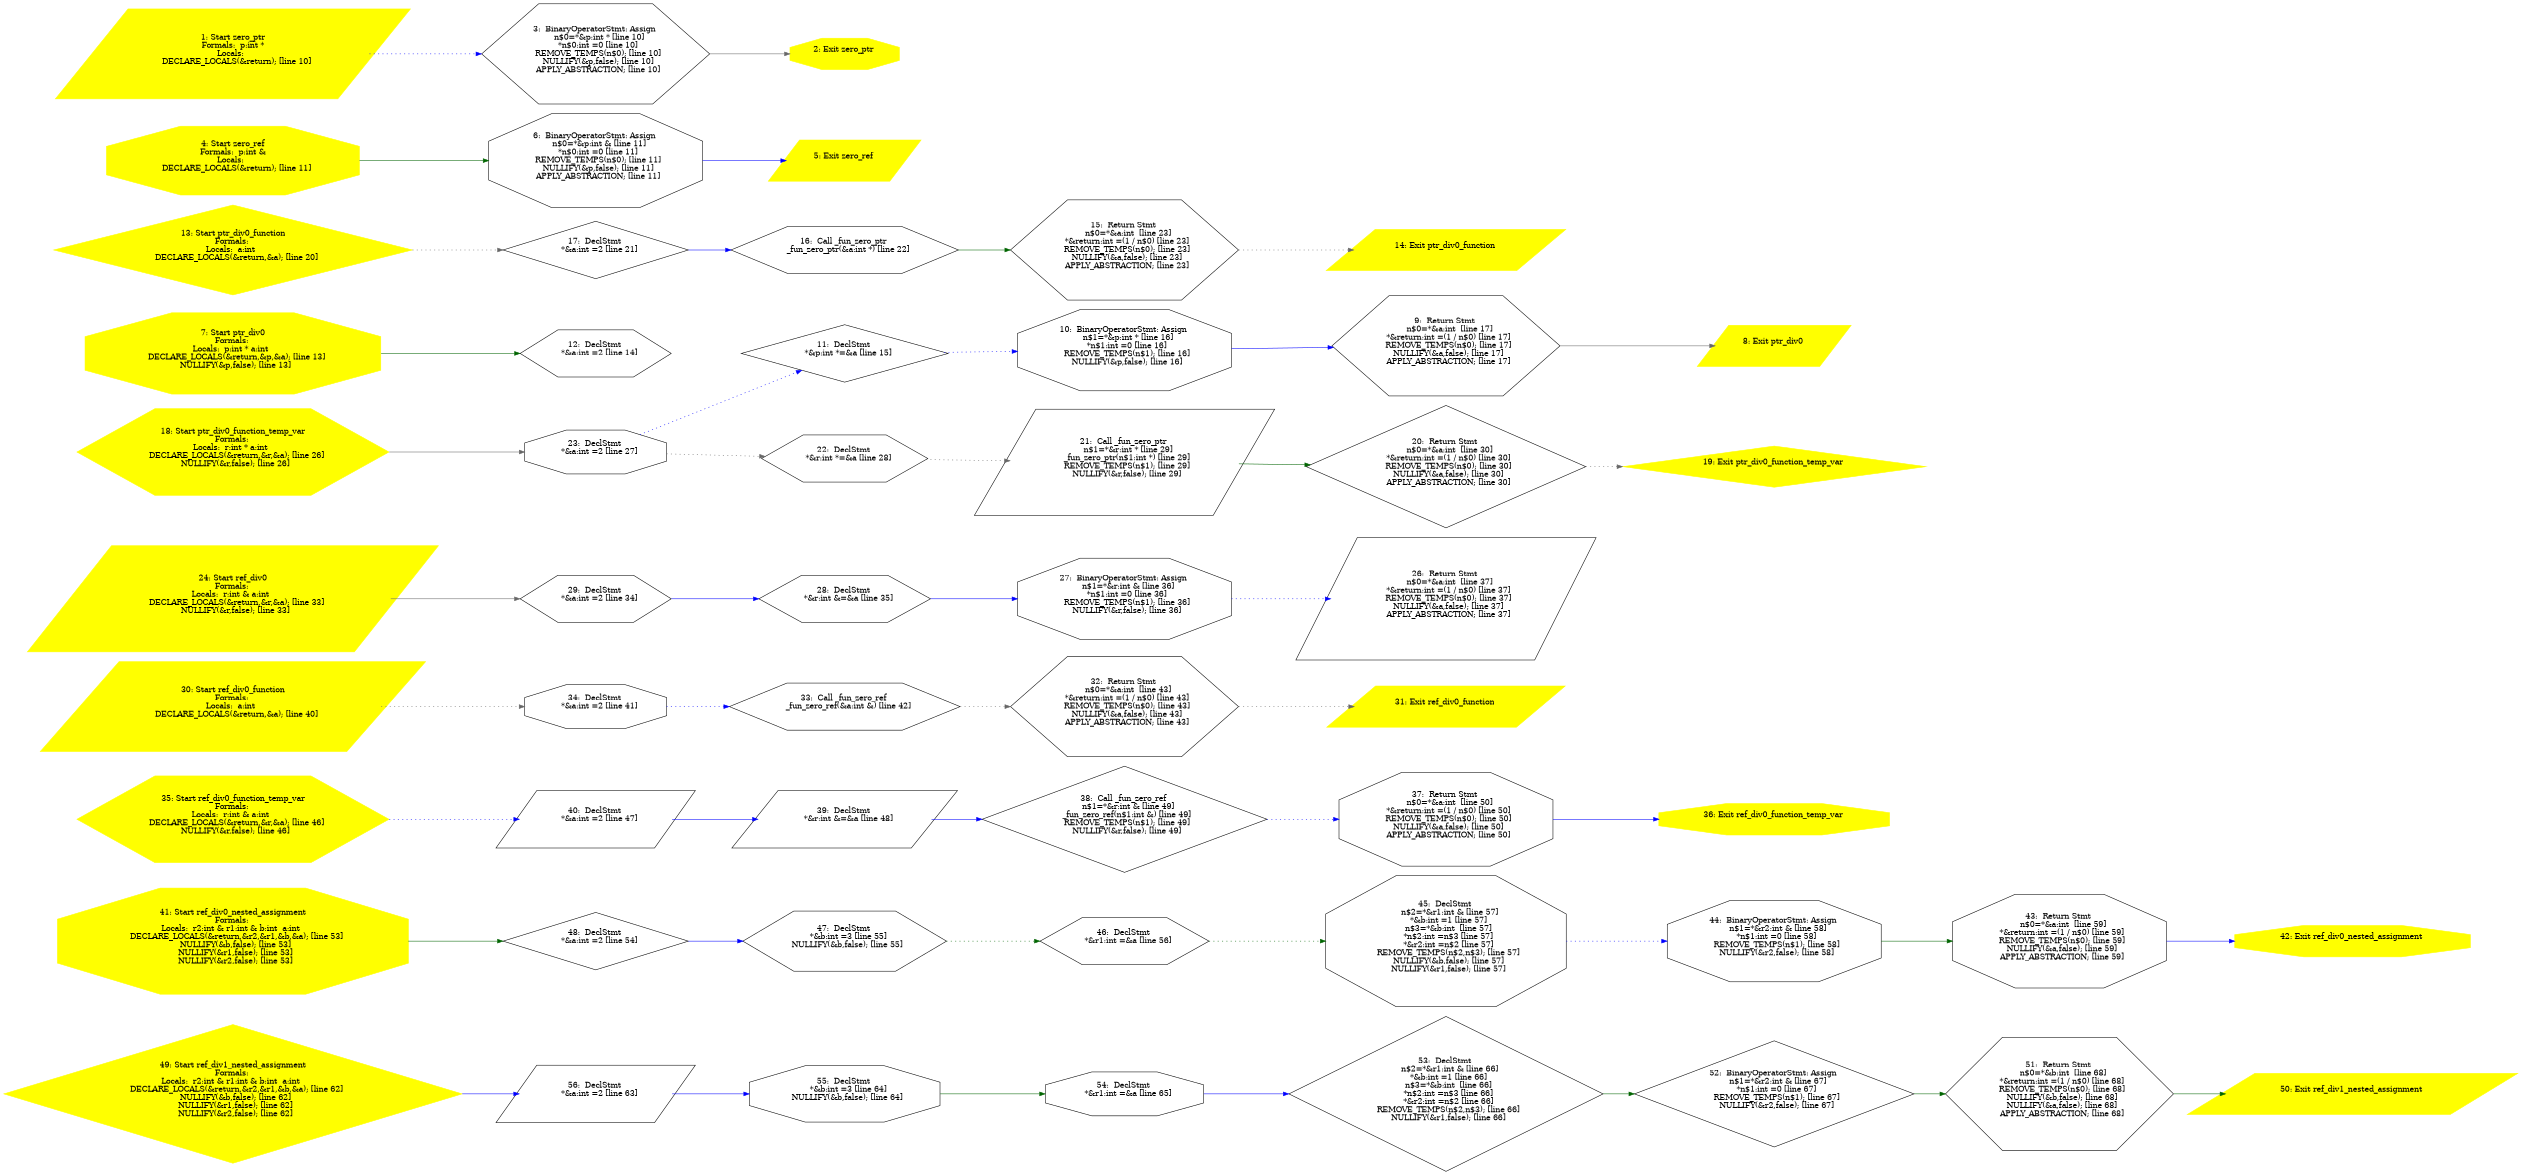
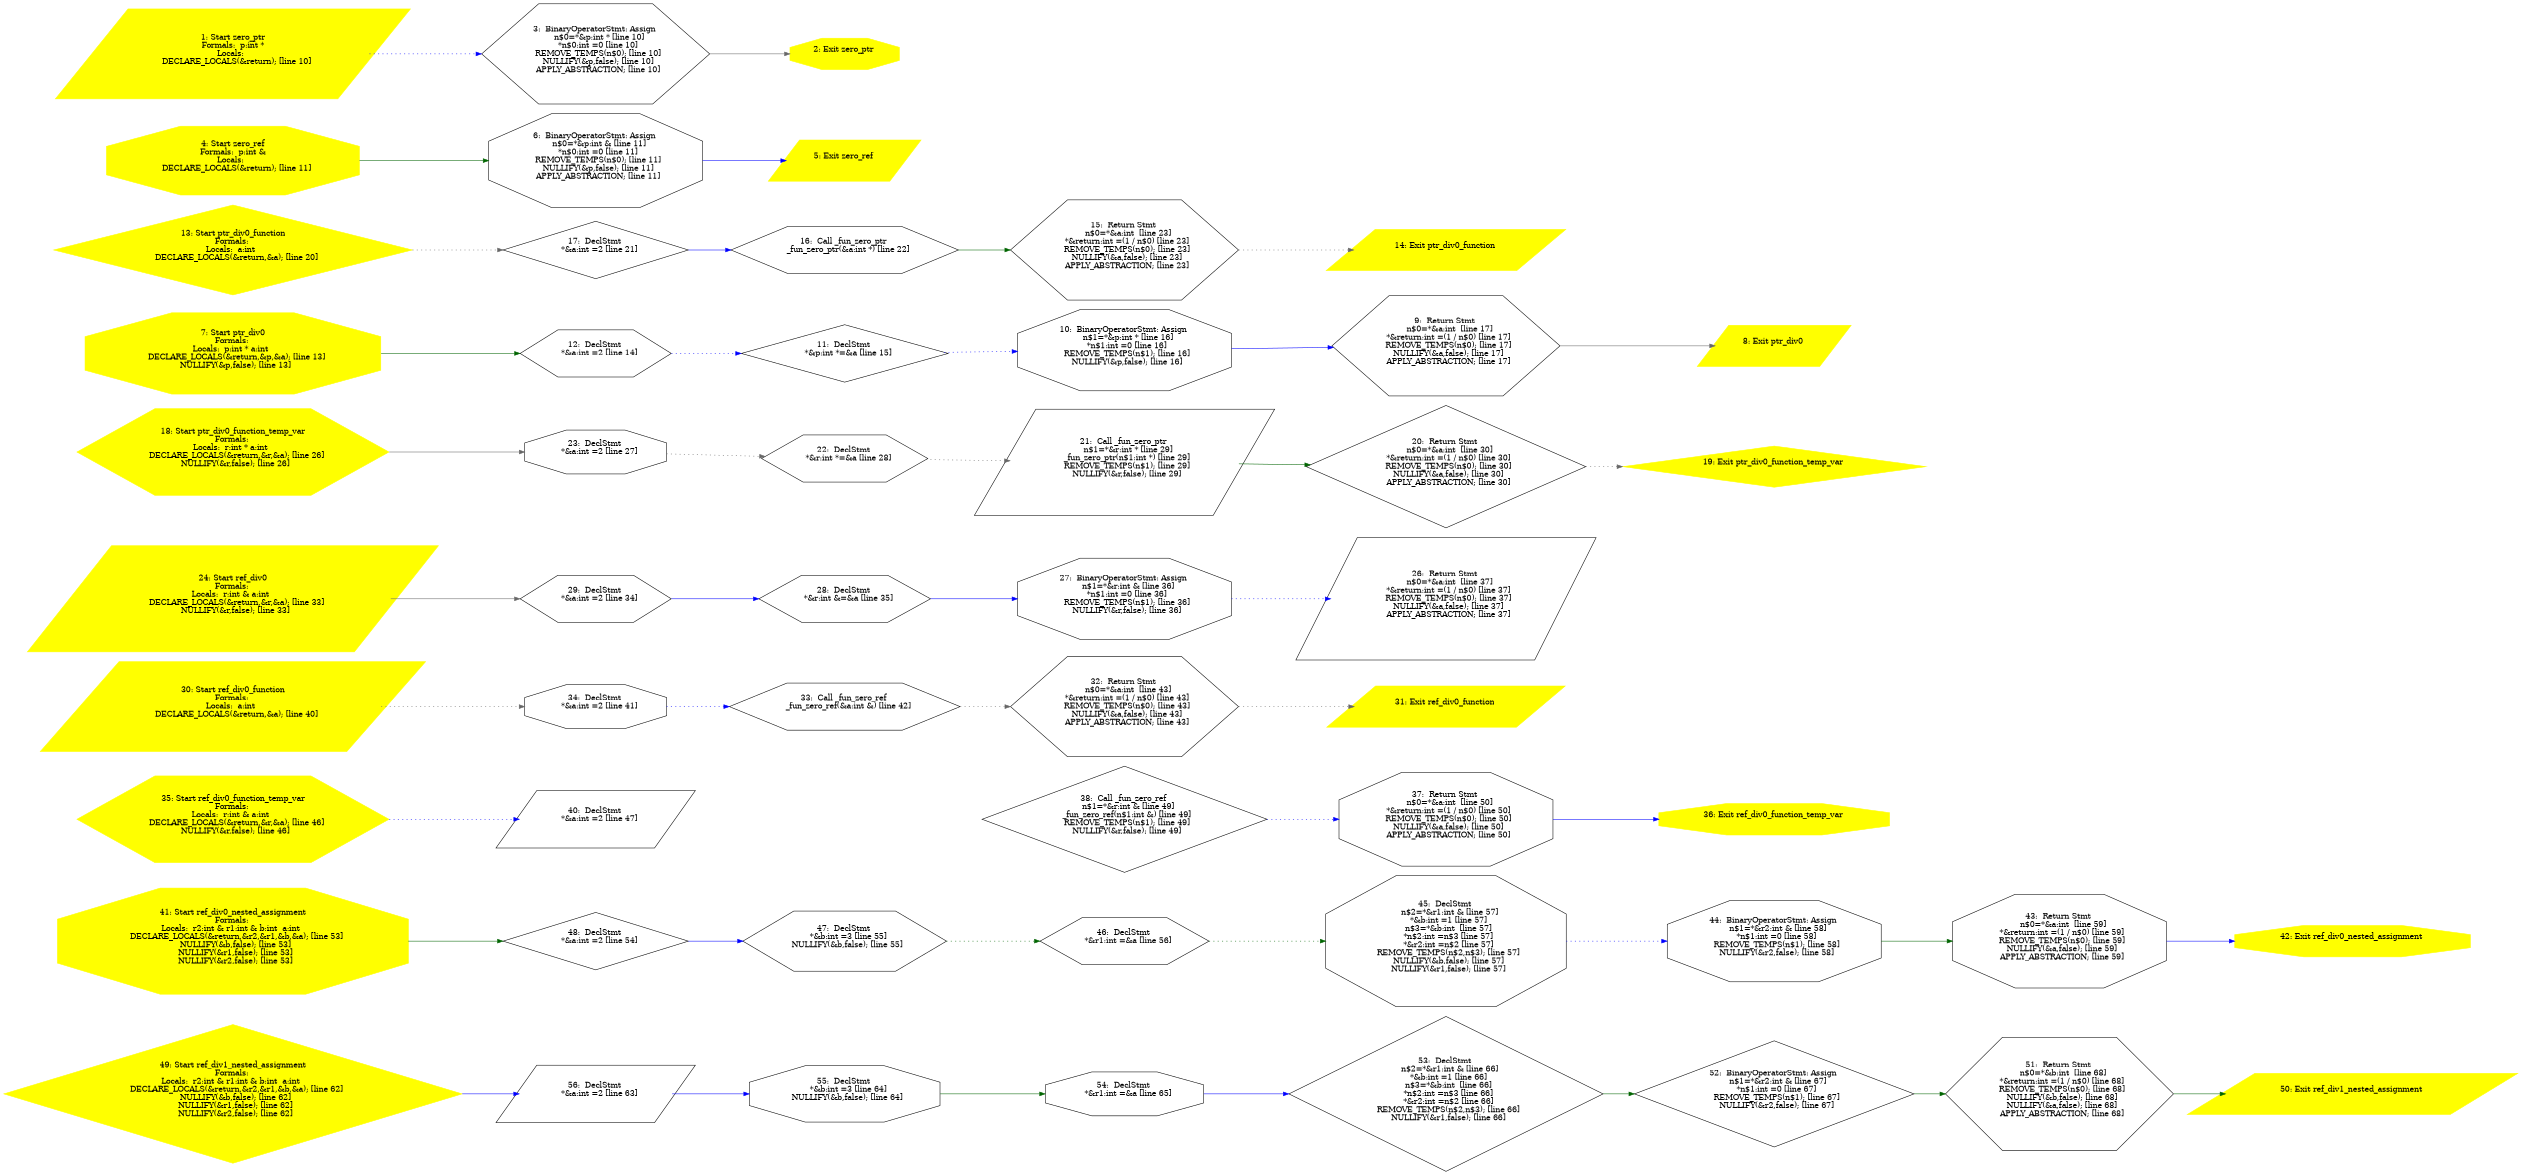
(718, 404) -> (704, 353)
(845, 819) -> none
